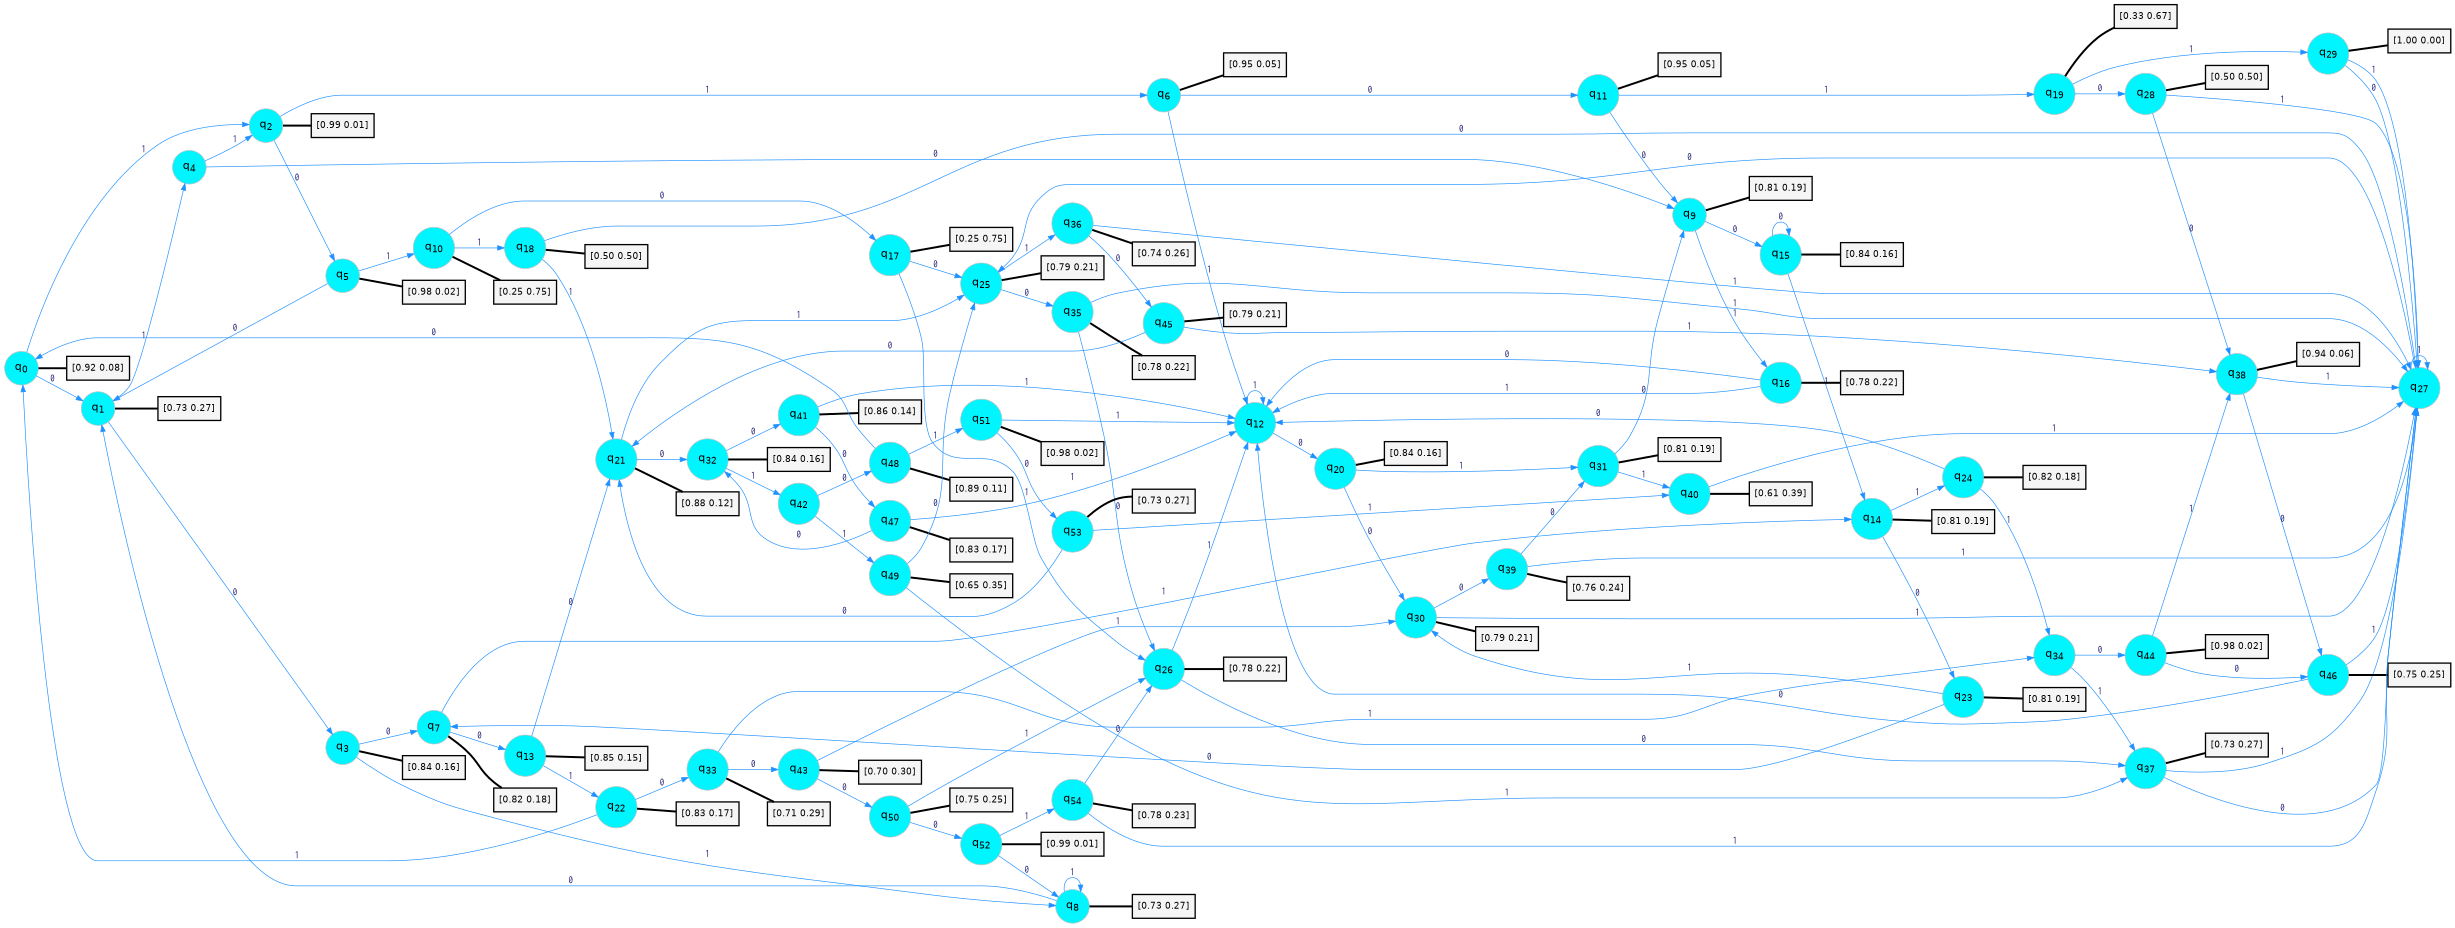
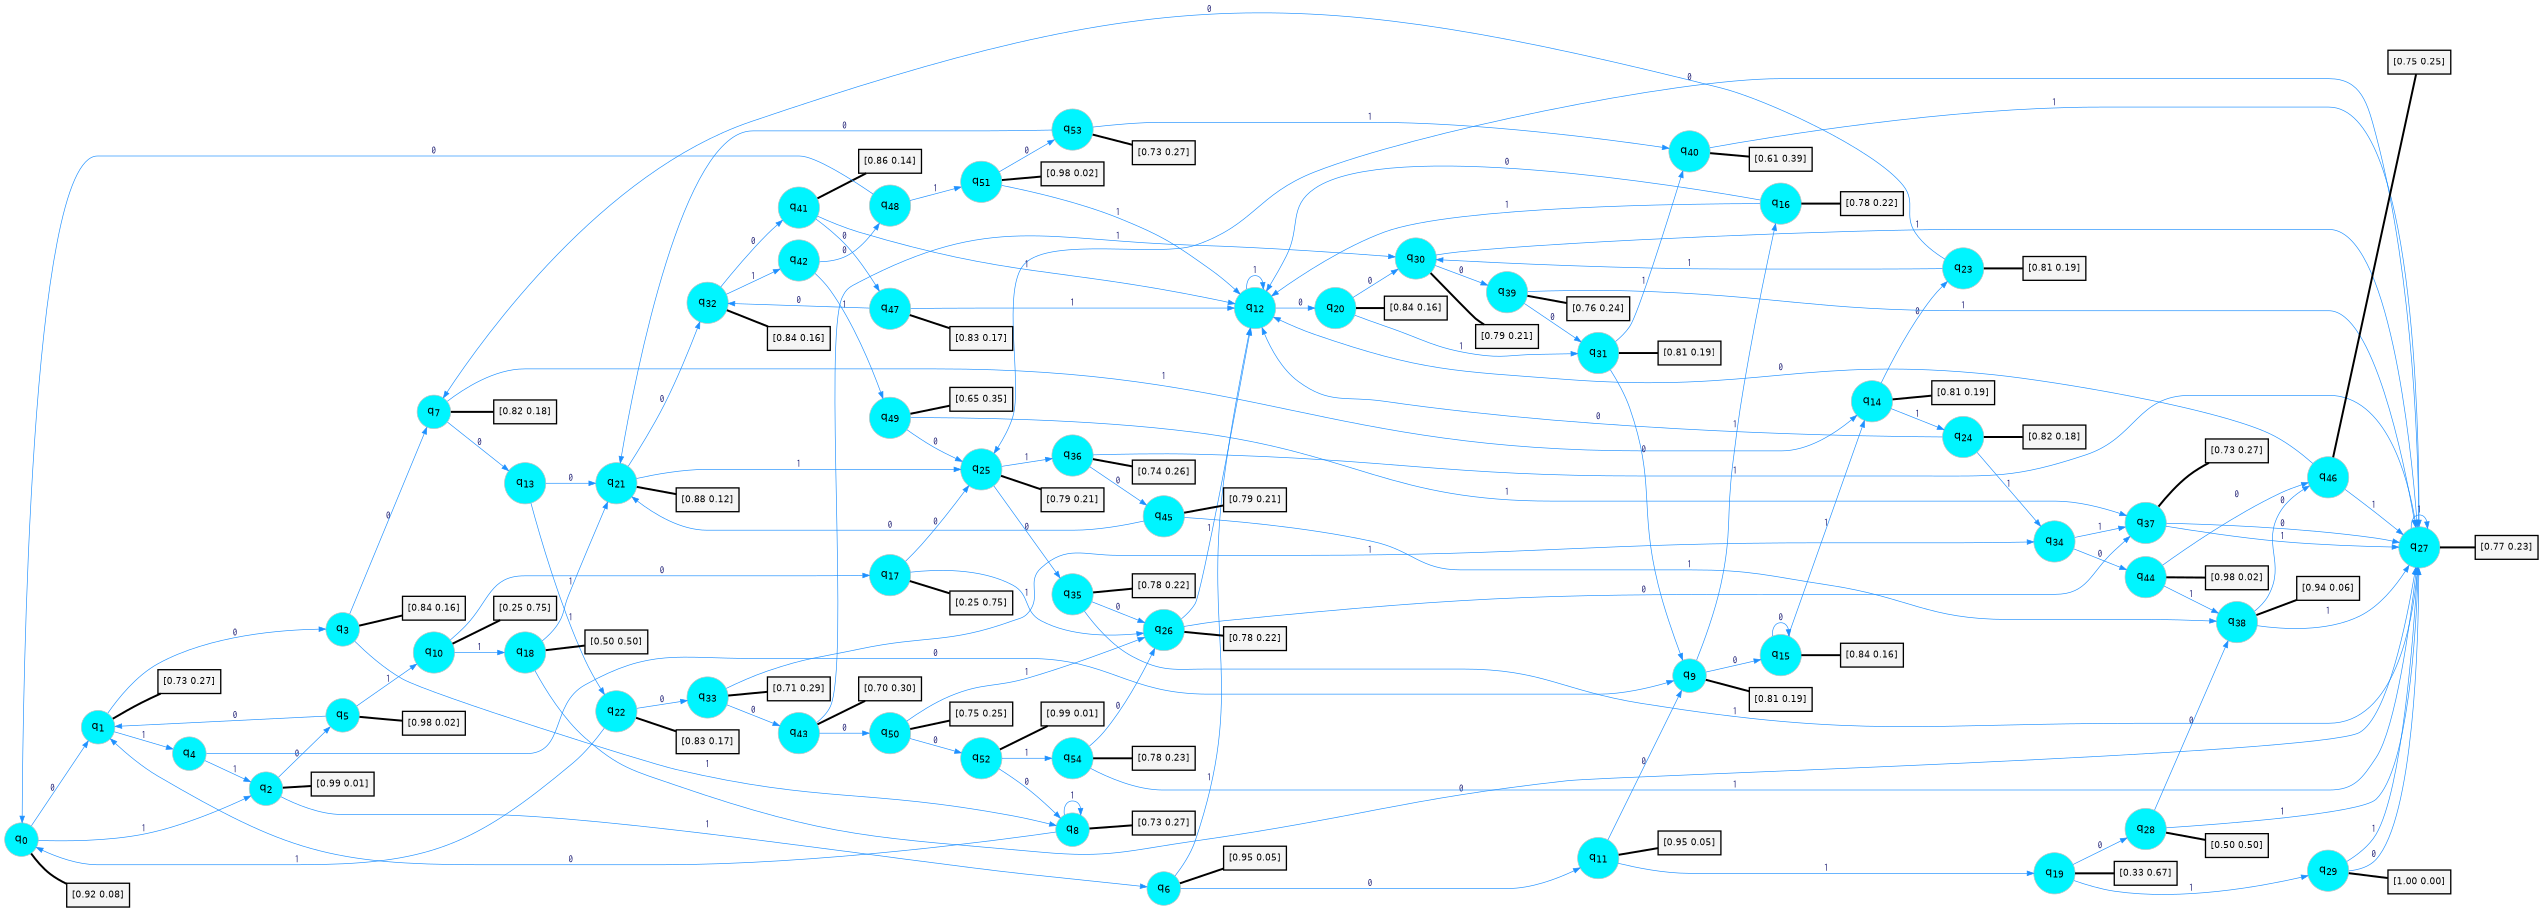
(981, 489) -> none
none -> (2507, 547)
(616, 758) -> none
